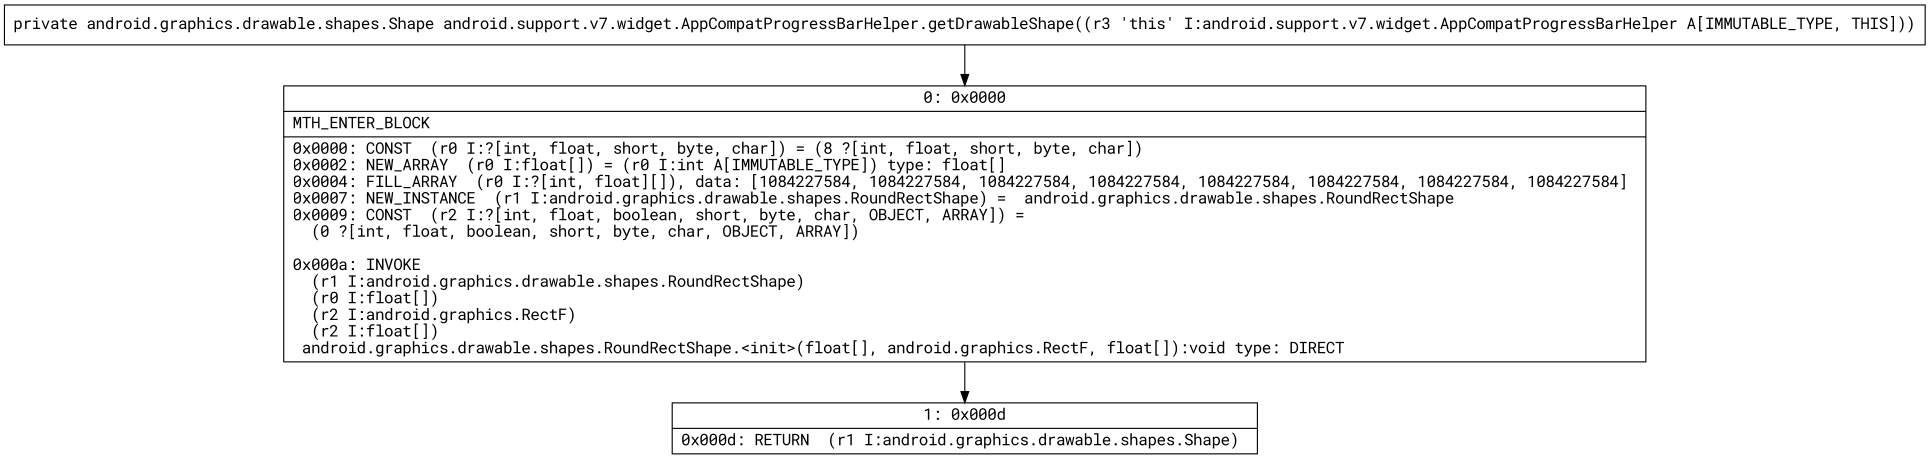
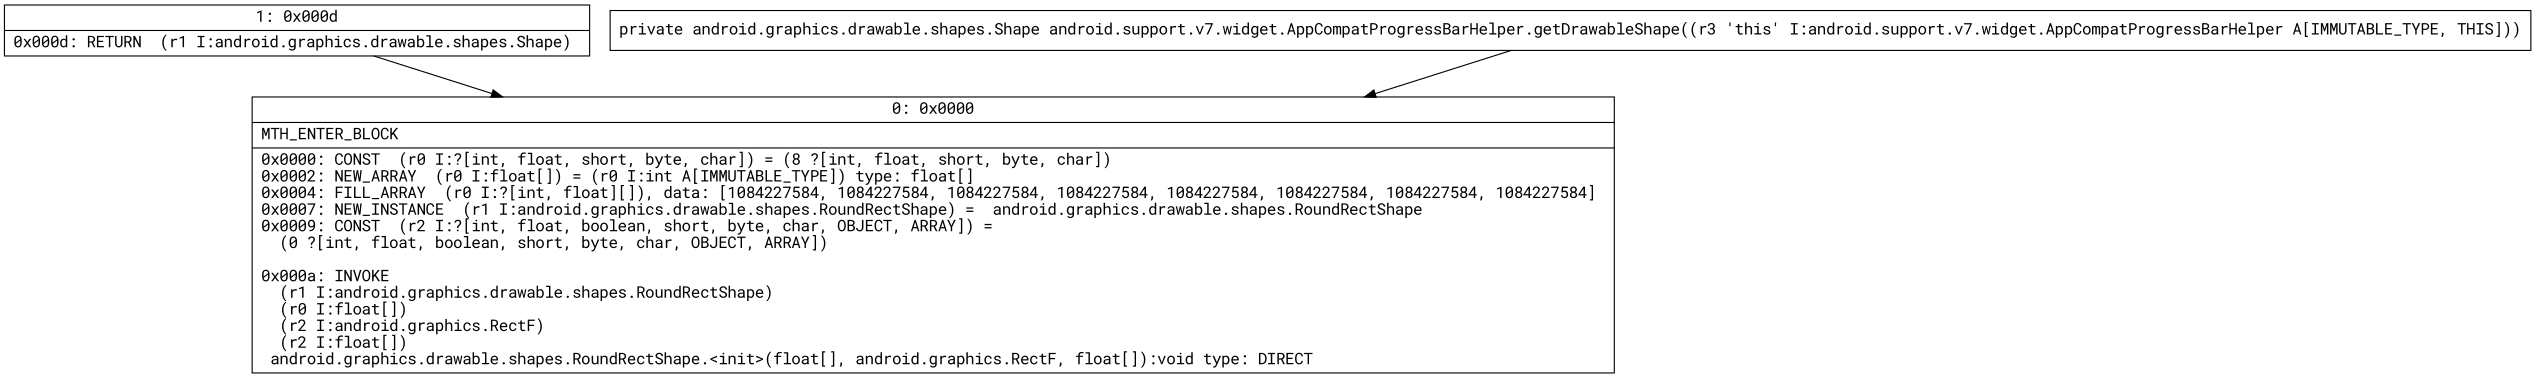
(965, 377) -> (433, 75)
